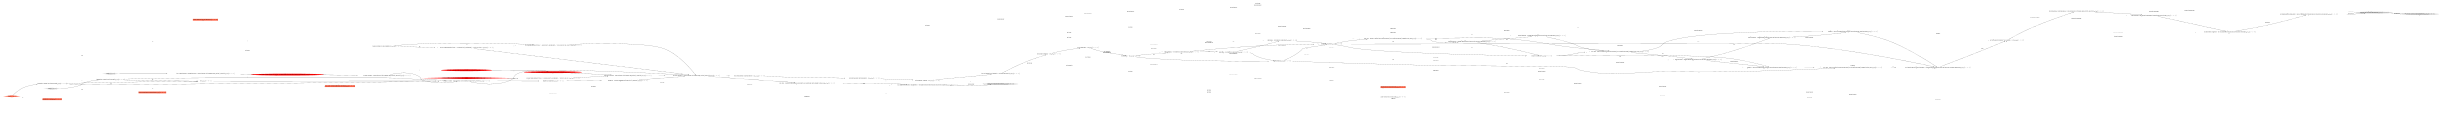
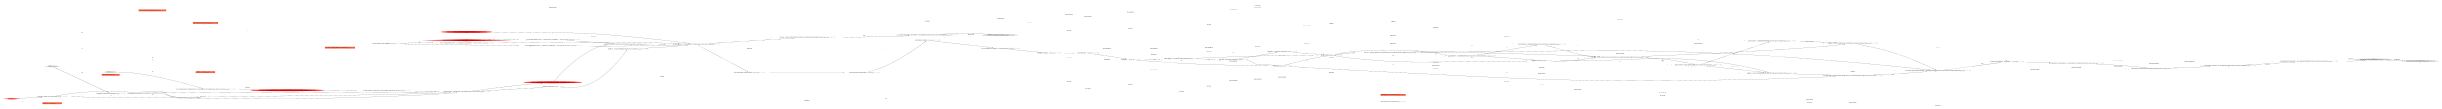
none -> (205, 72)
none -> (111, 75)
